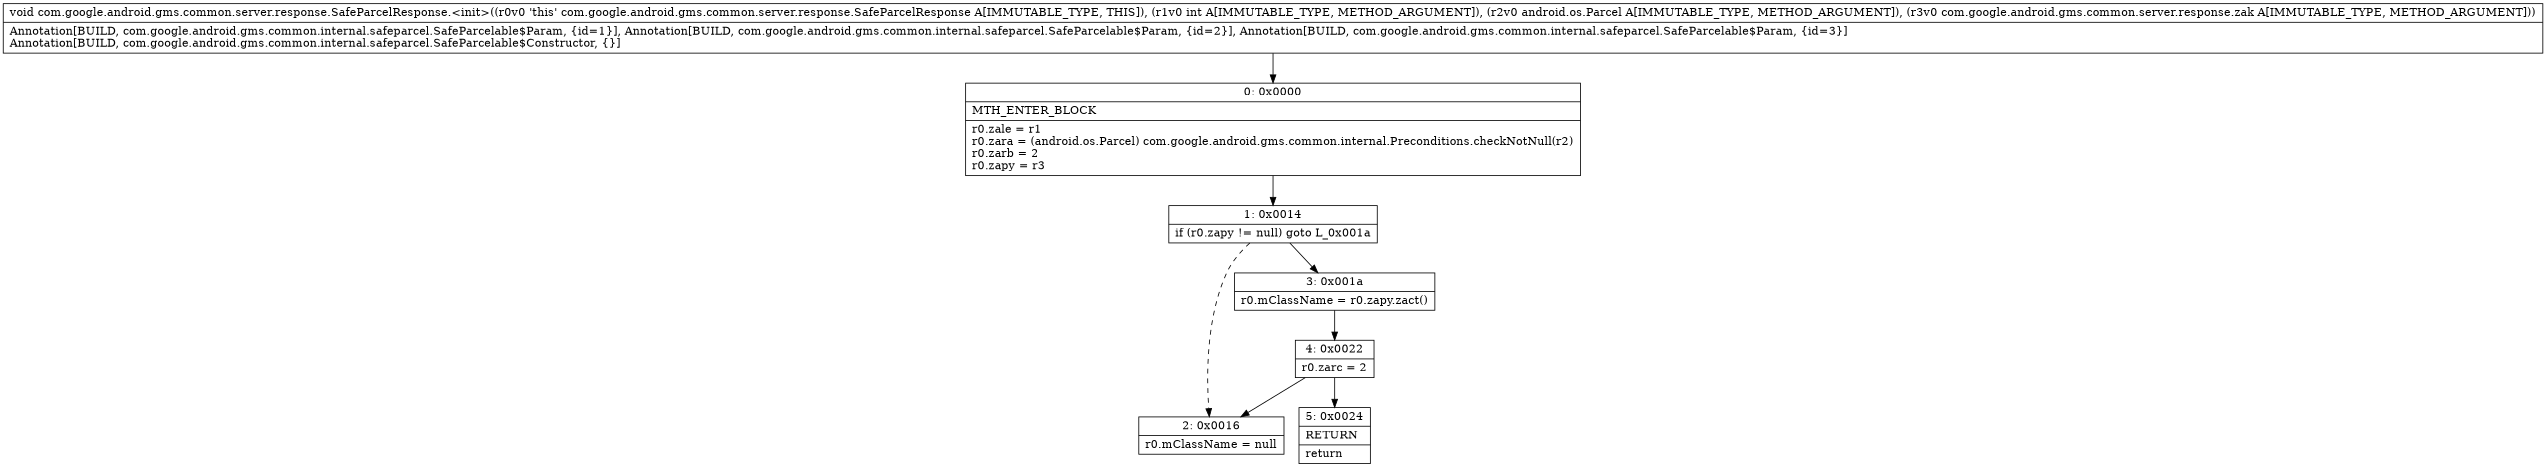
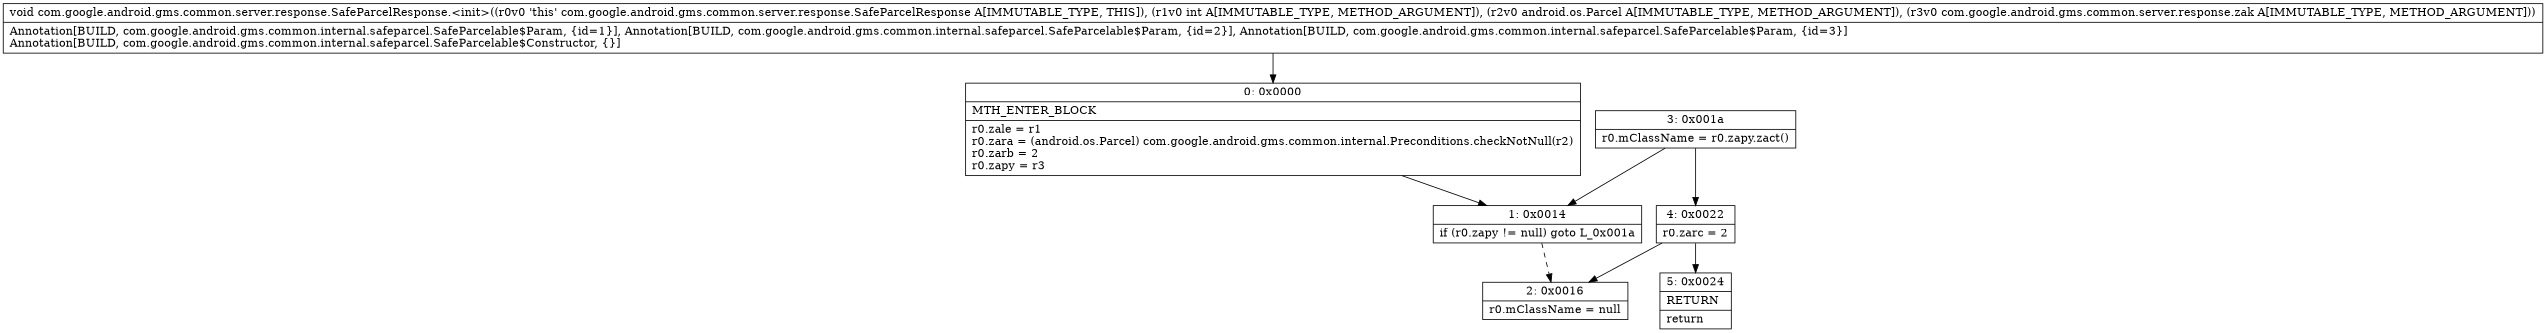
(1301, 255) -> (1620, 175)
